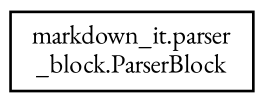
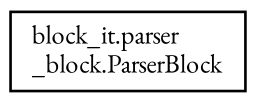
(132, 51) -> (128, 51)
